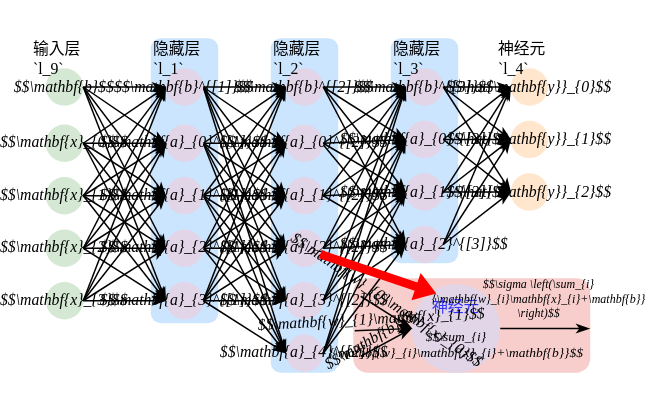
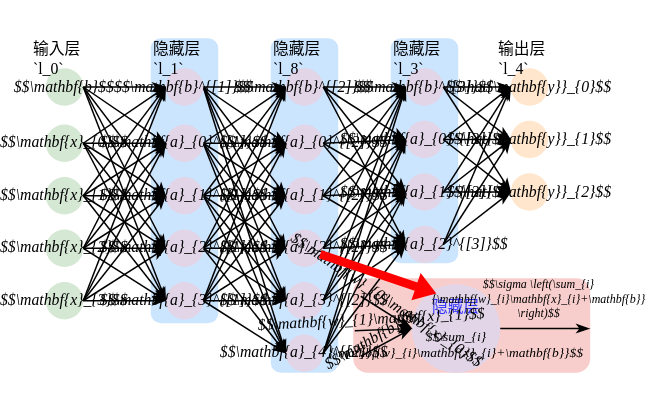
(66, 60) -> (66, 60)
(306, 60) -> (306, 60)
(531, 60) -> (531, 60)
(456, 308) -> (456, 308)
